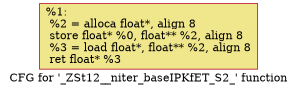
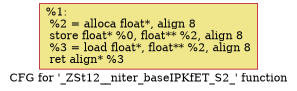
(84, 60) -> (85, 60)
